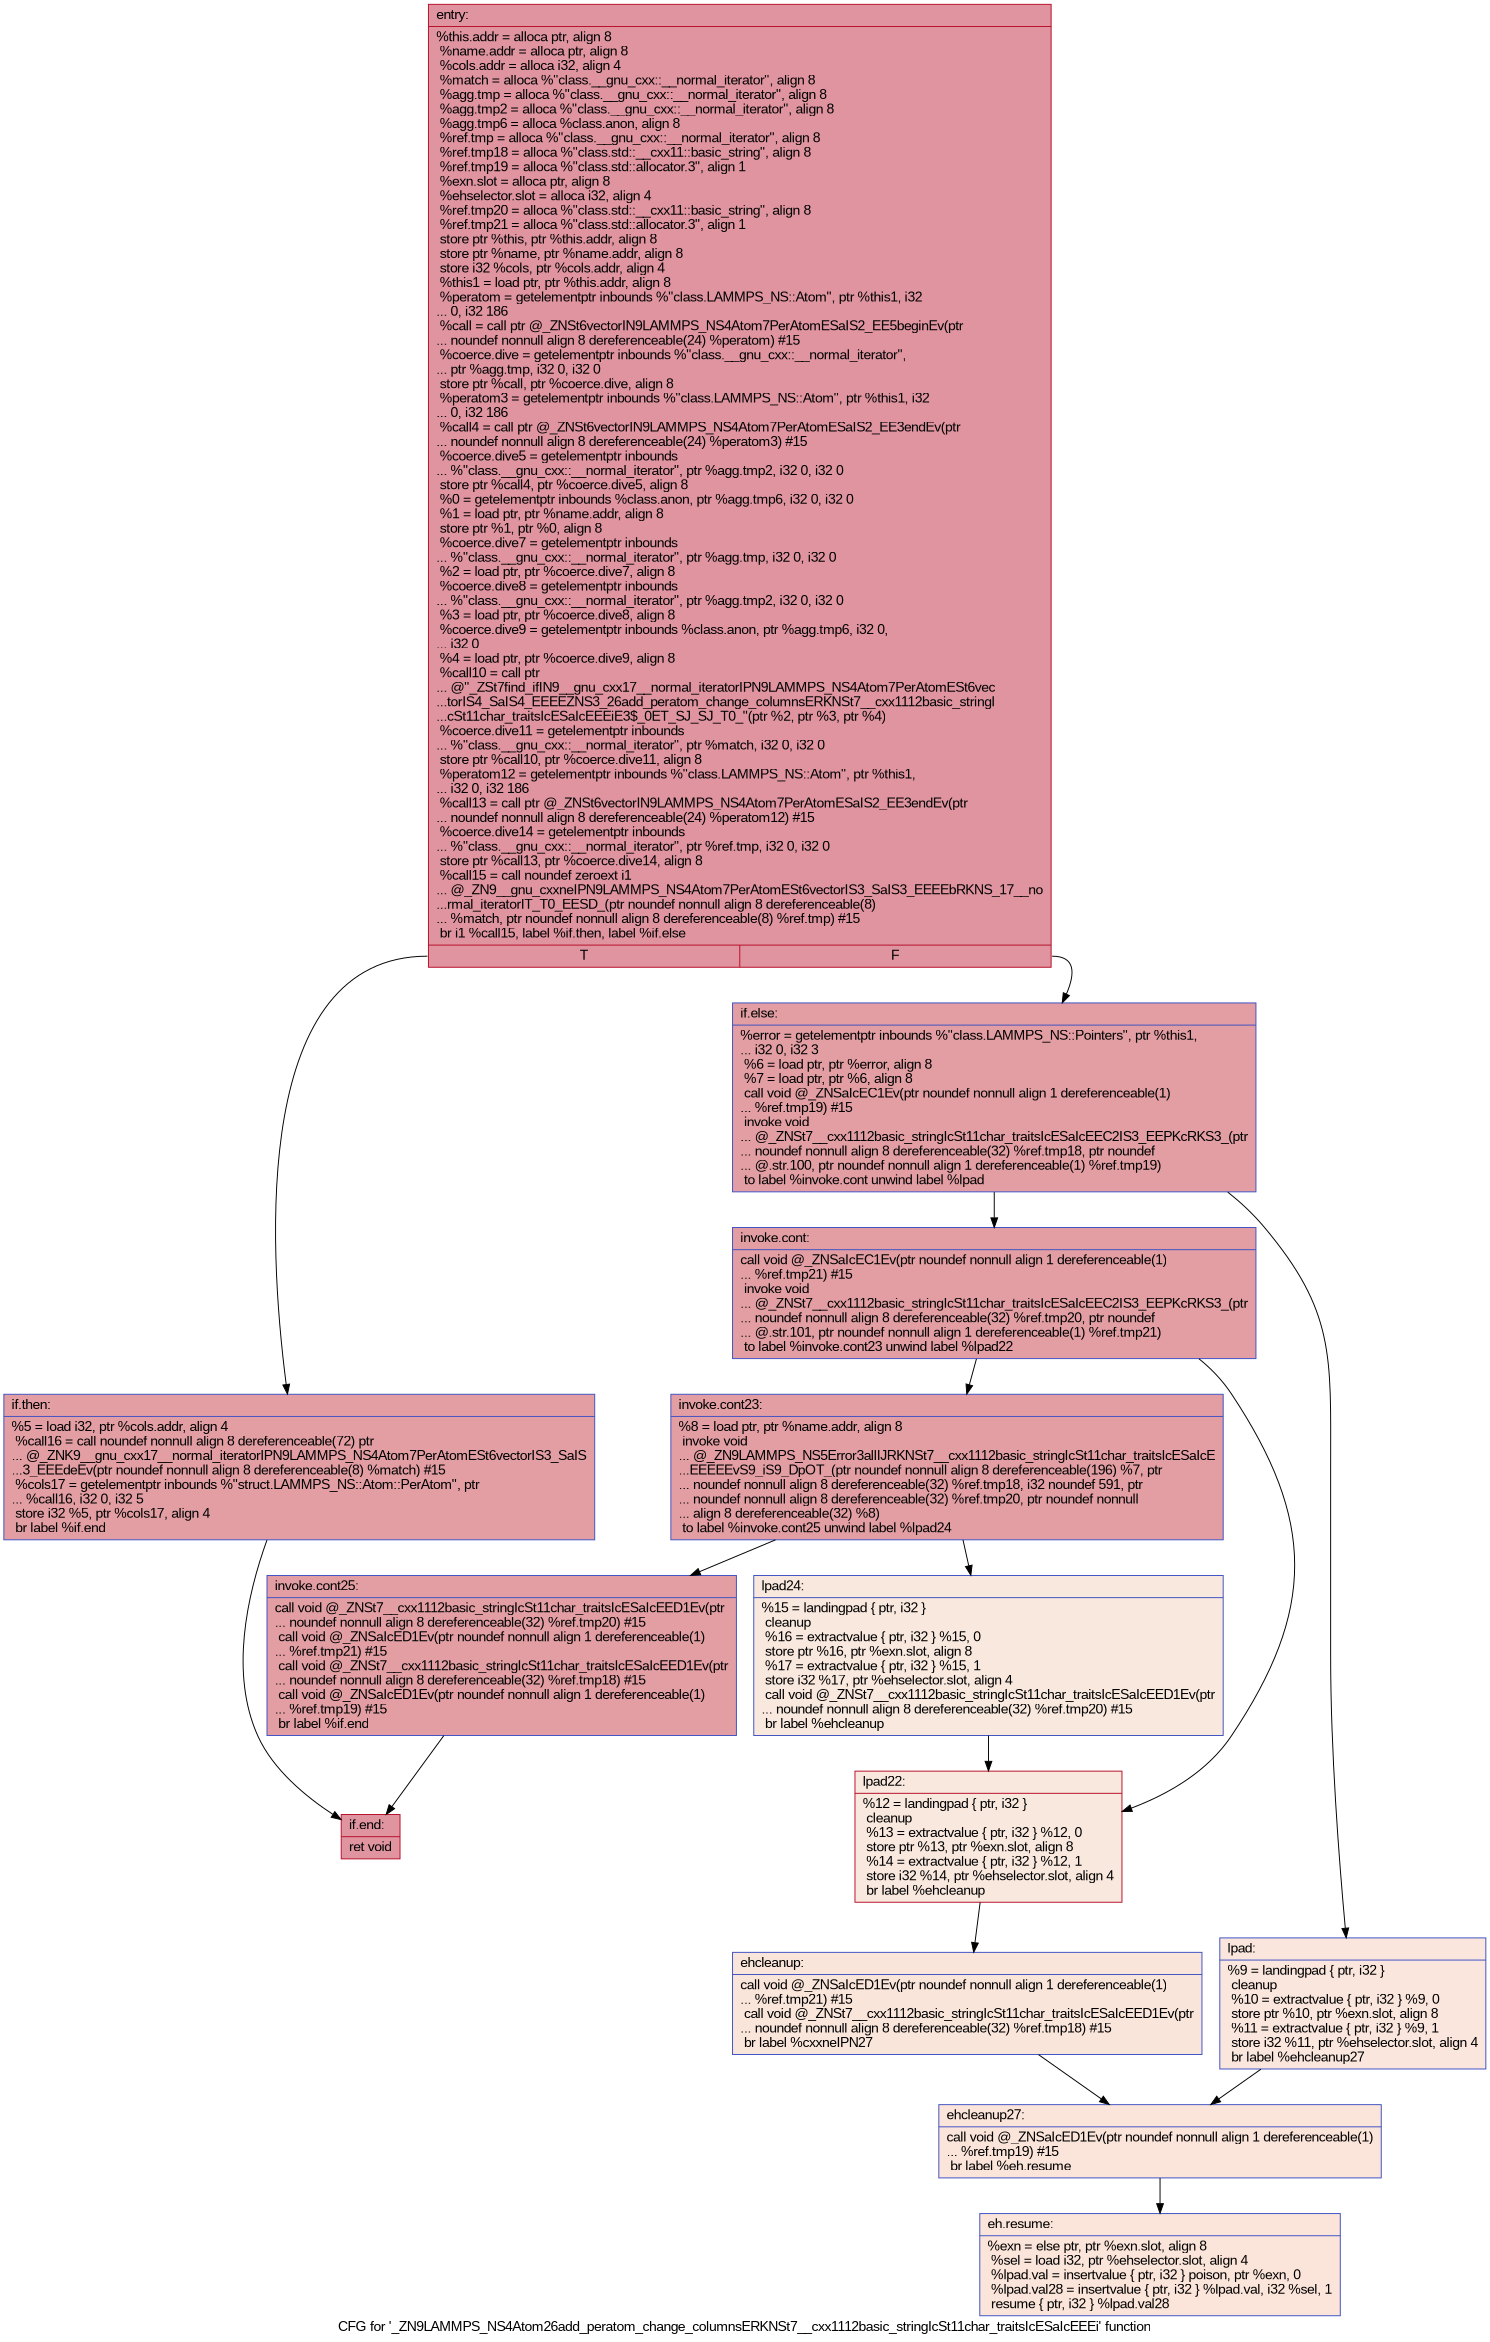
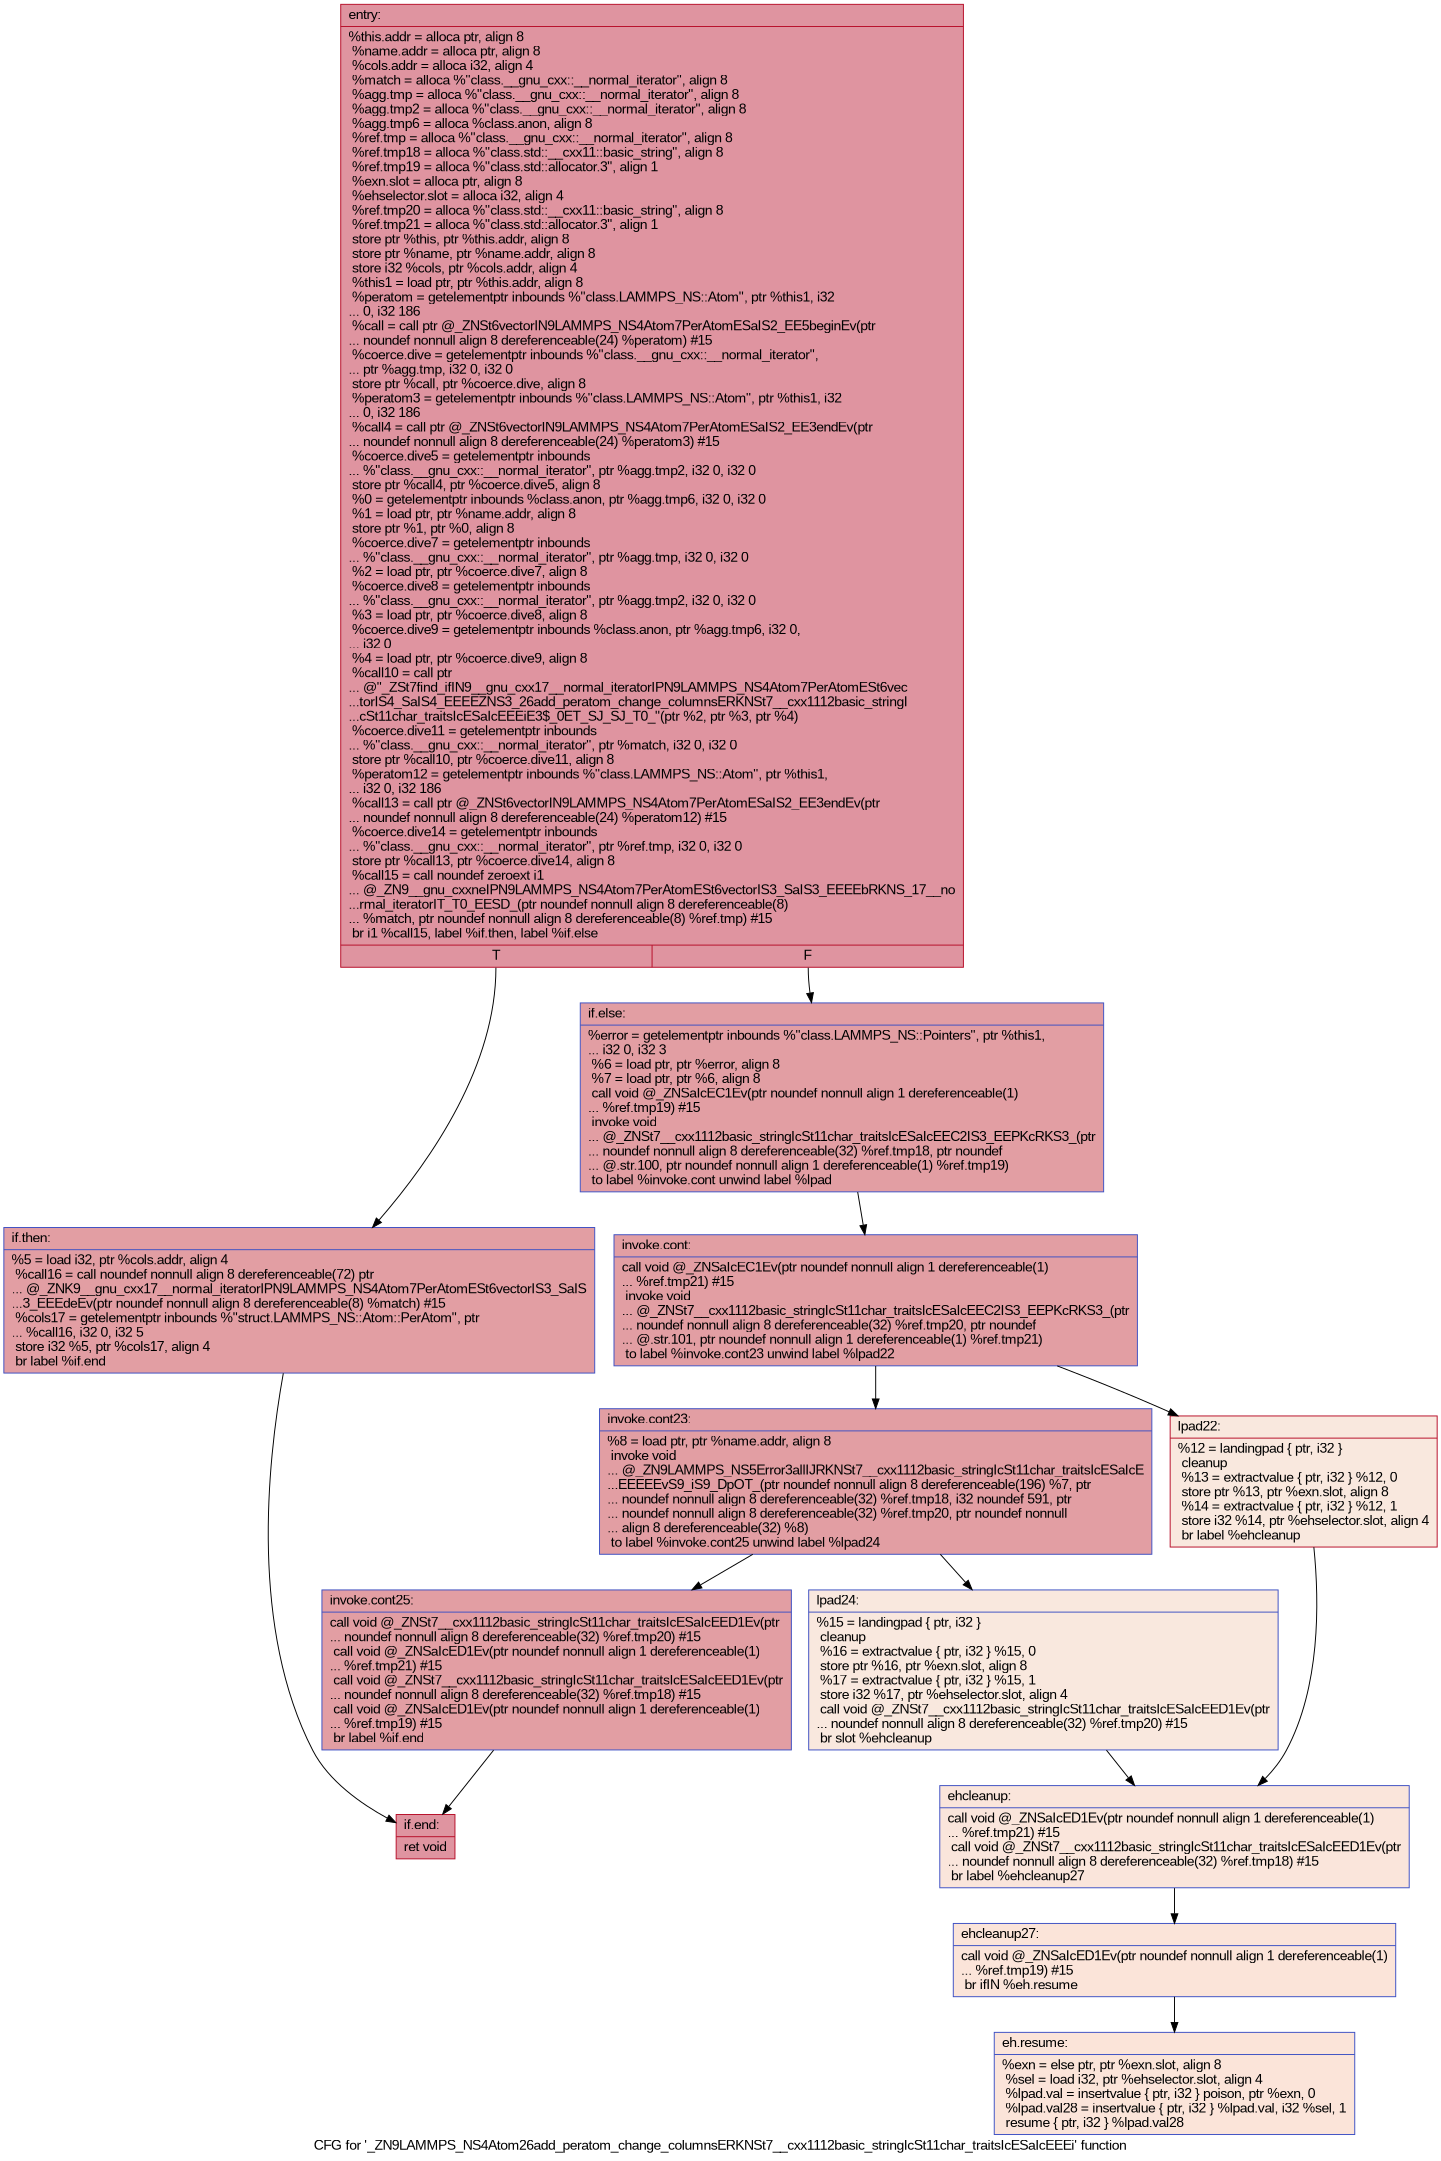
(823, 1724) -> (874, 1738)
(988, 1748) -> (1117, 1764)
(1353, 2003) -> none
(807, 2043) -> (1016, 1876)
(1009, 2166) -> (1019, 1985)
